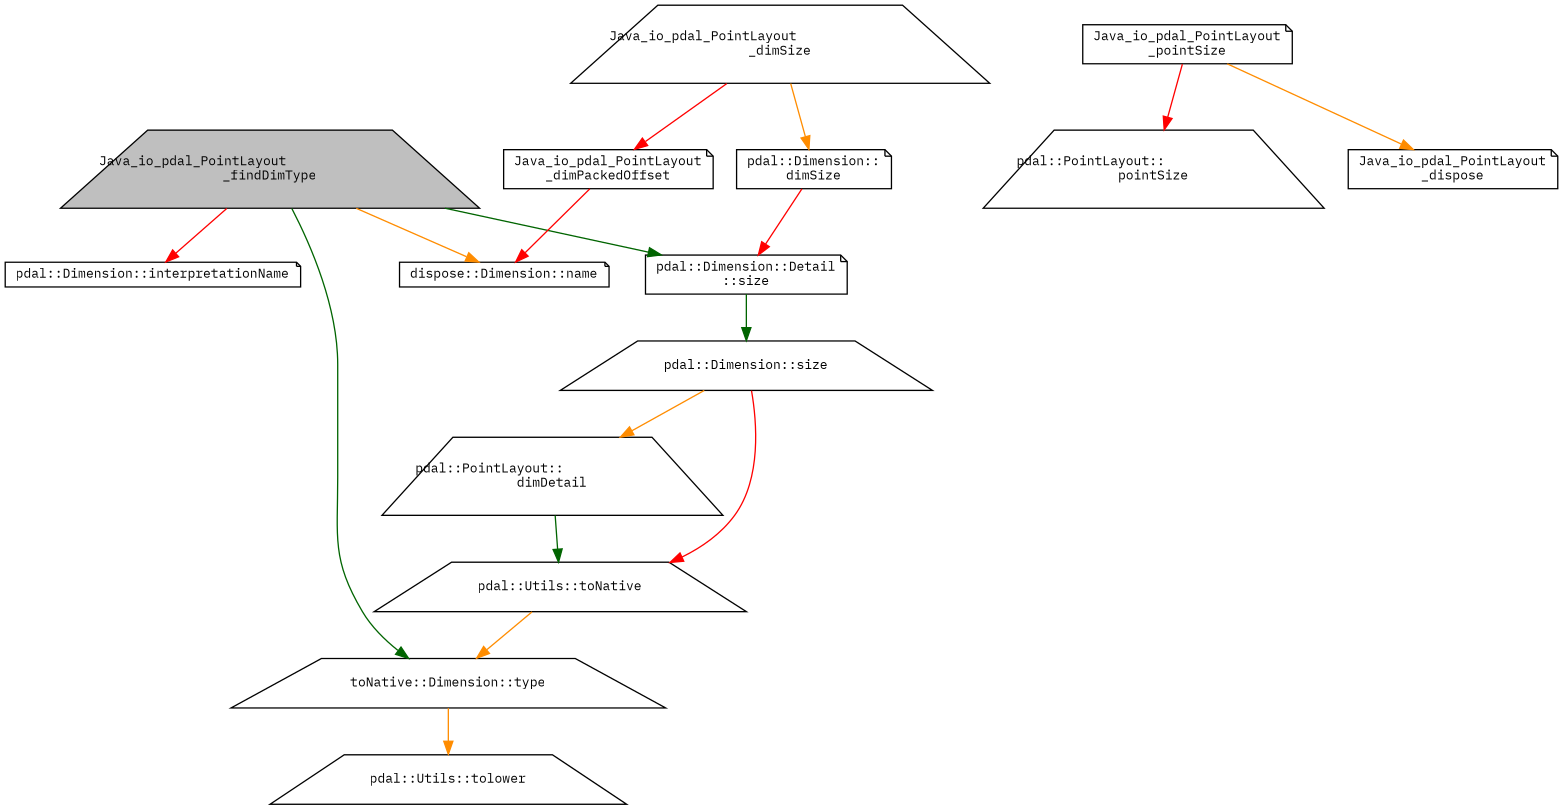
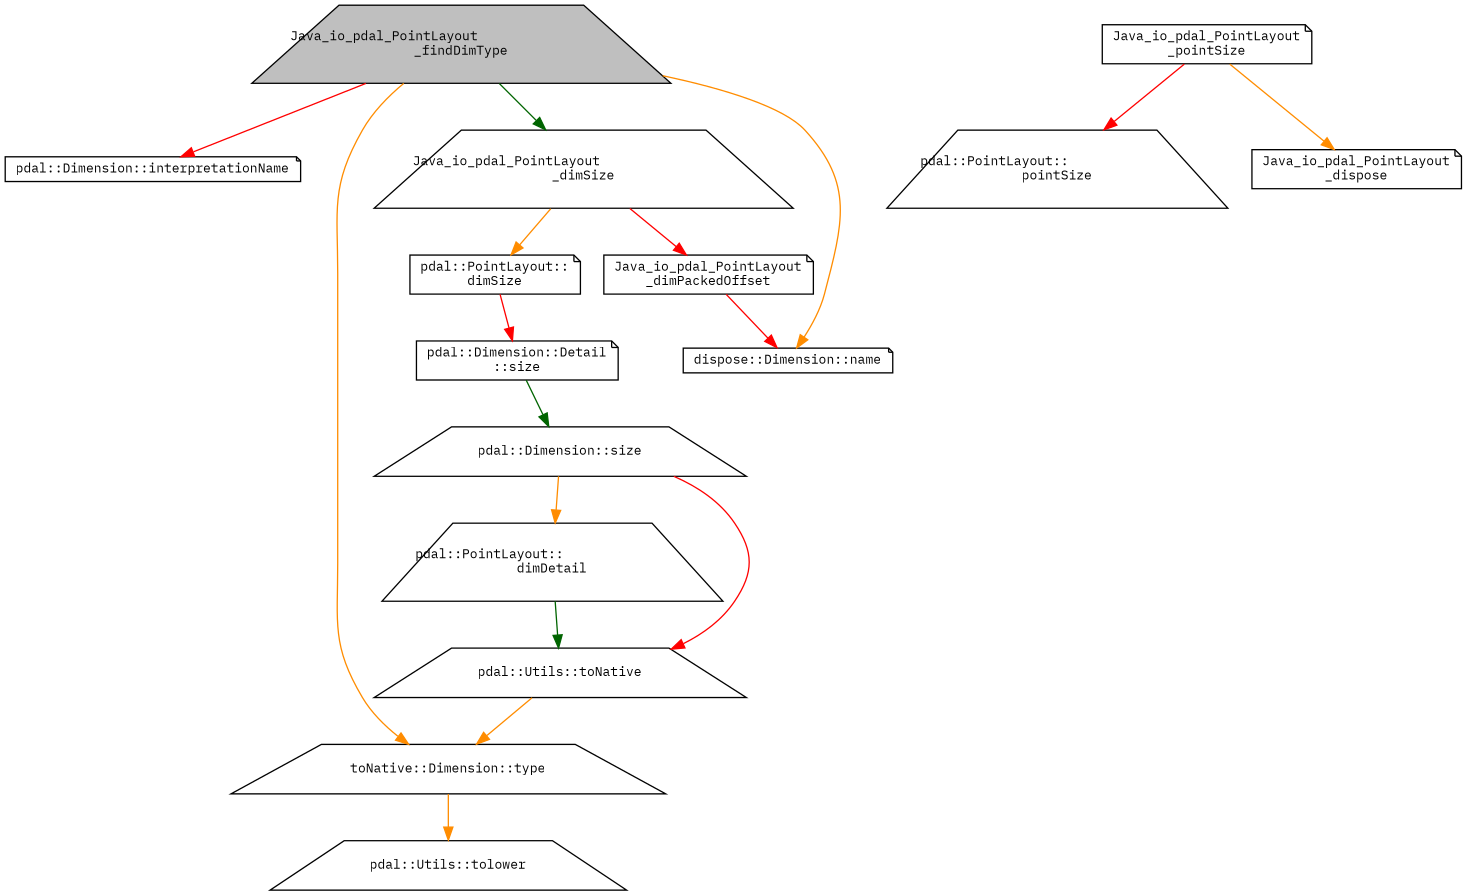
(814, 169) -> (495, 275)
(537, 228) -> (518, 102)
(338, 435) -> (338, 409)
